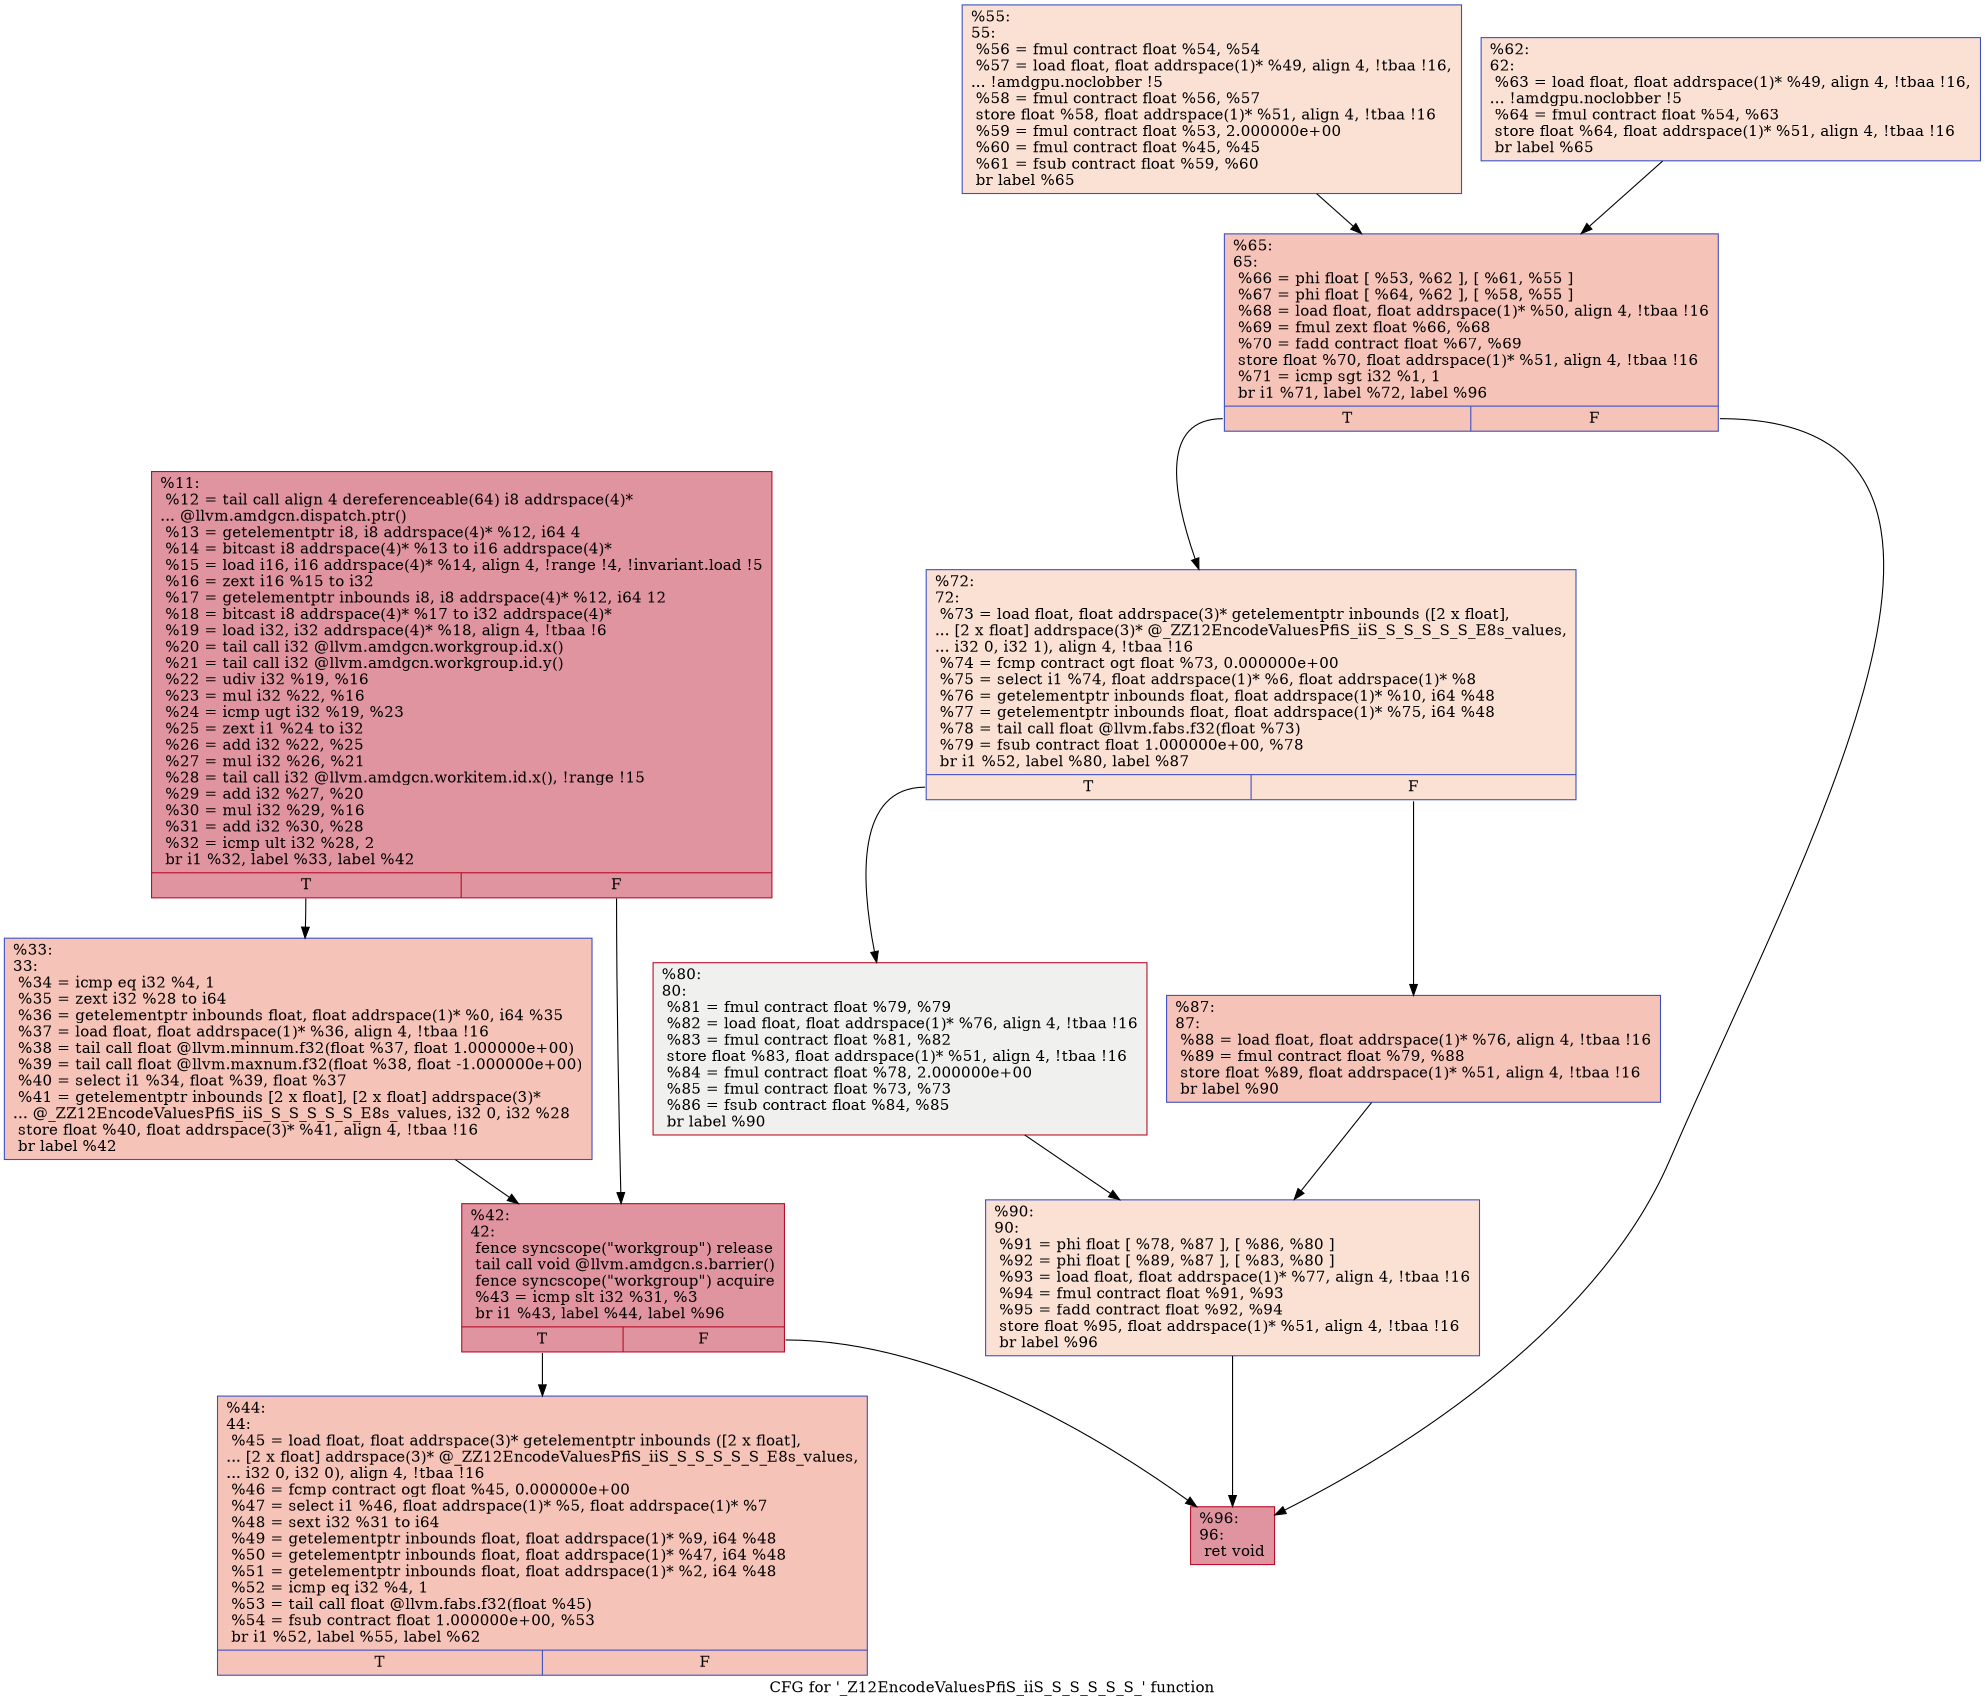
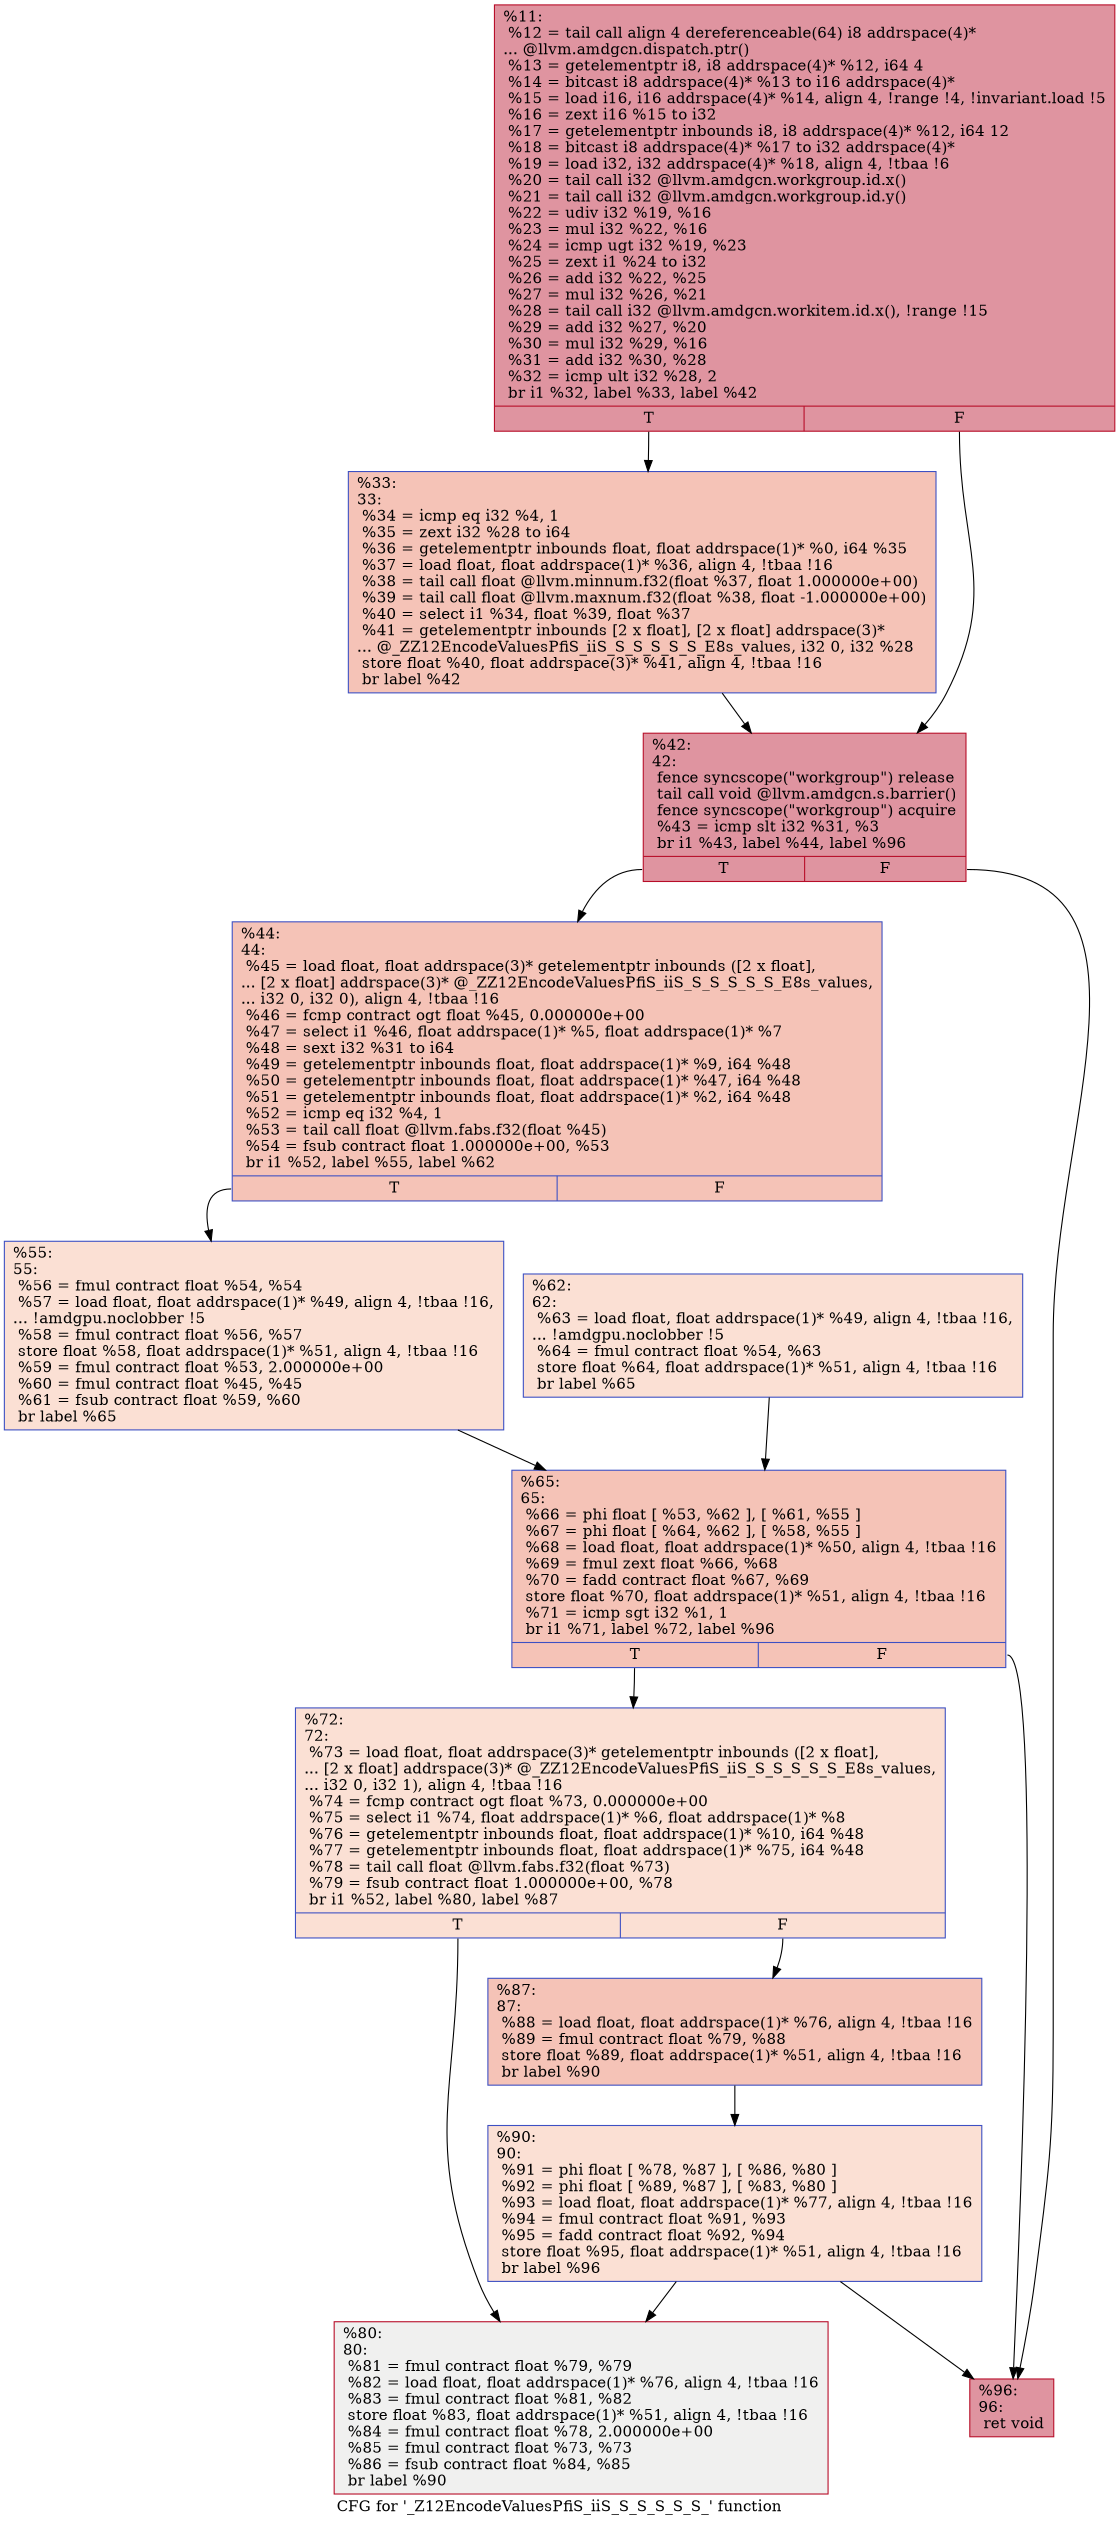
(1068, 1164) -> (664, 2297)
none -> (209, 1203)
